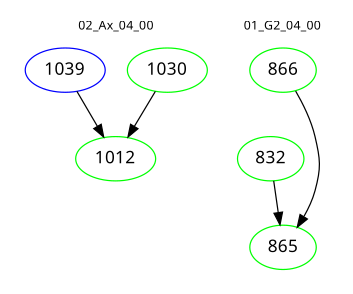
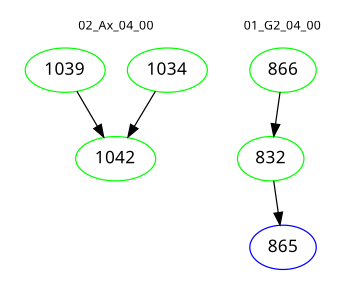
(65, 70) -> (65, 70)
(167, 70) -> (167, 70)
(318, 153) -> (278, 108)
(116, 159) -> (116, 159)
(283, 247) -> (283, 247)
